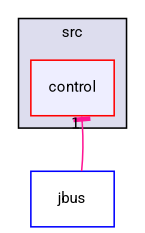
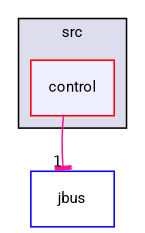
(83, 148) -> (62, 140)
